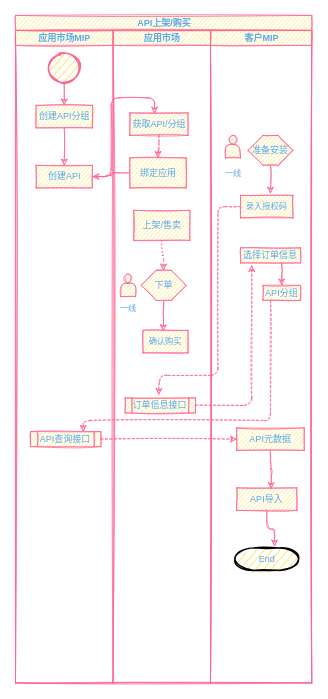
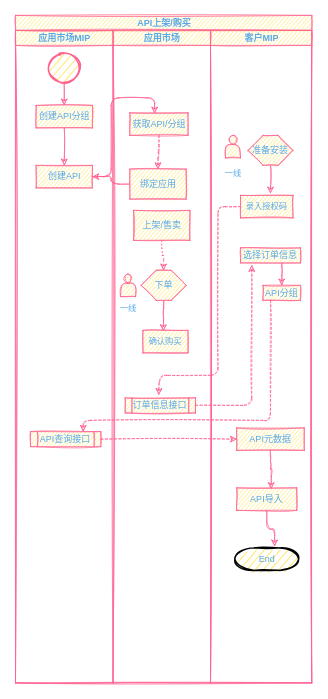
(158, 173) -> (158, 184)
